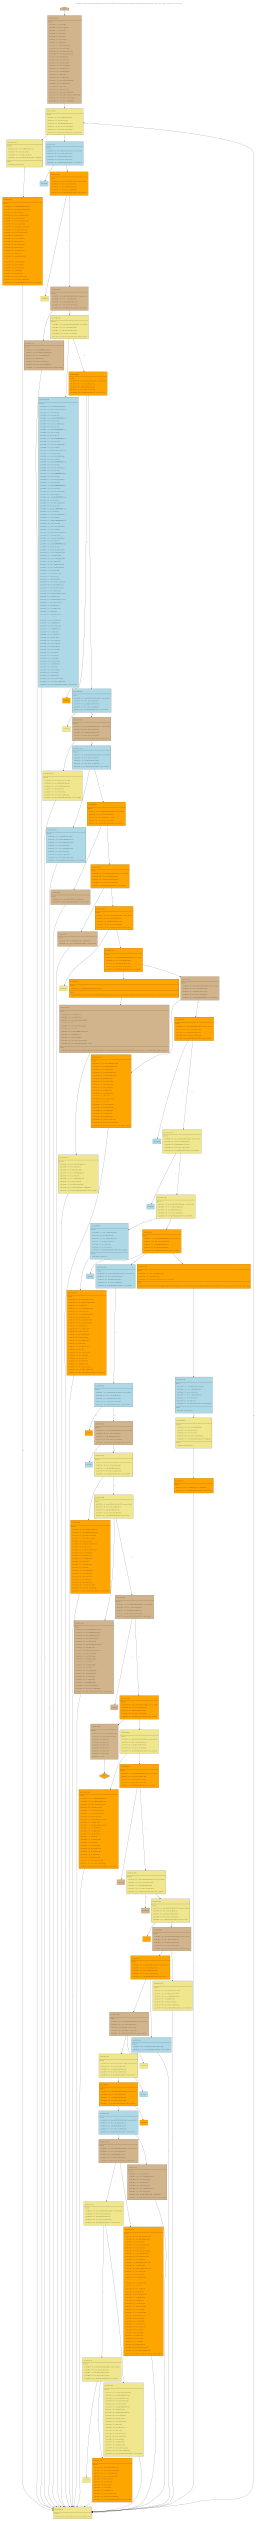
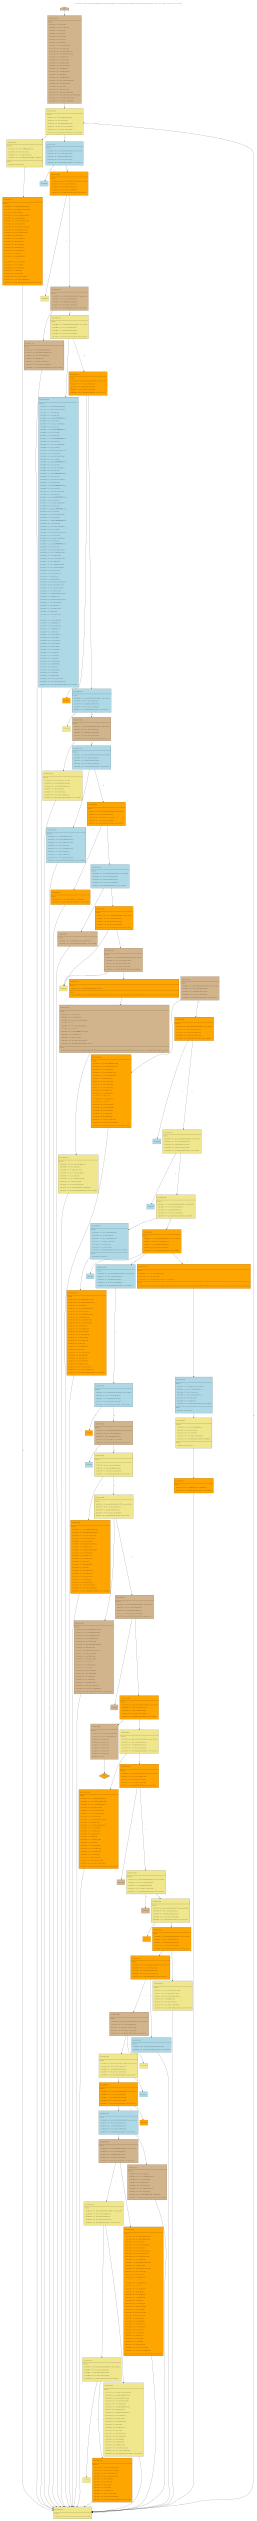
(110, 876) -> (110, 876)
(70, 897) -> (70, 897)
(123, 960) -> (123, 960)
(162, 970) -> (84, 975)
(172, 1939) -> (172, 1939)
